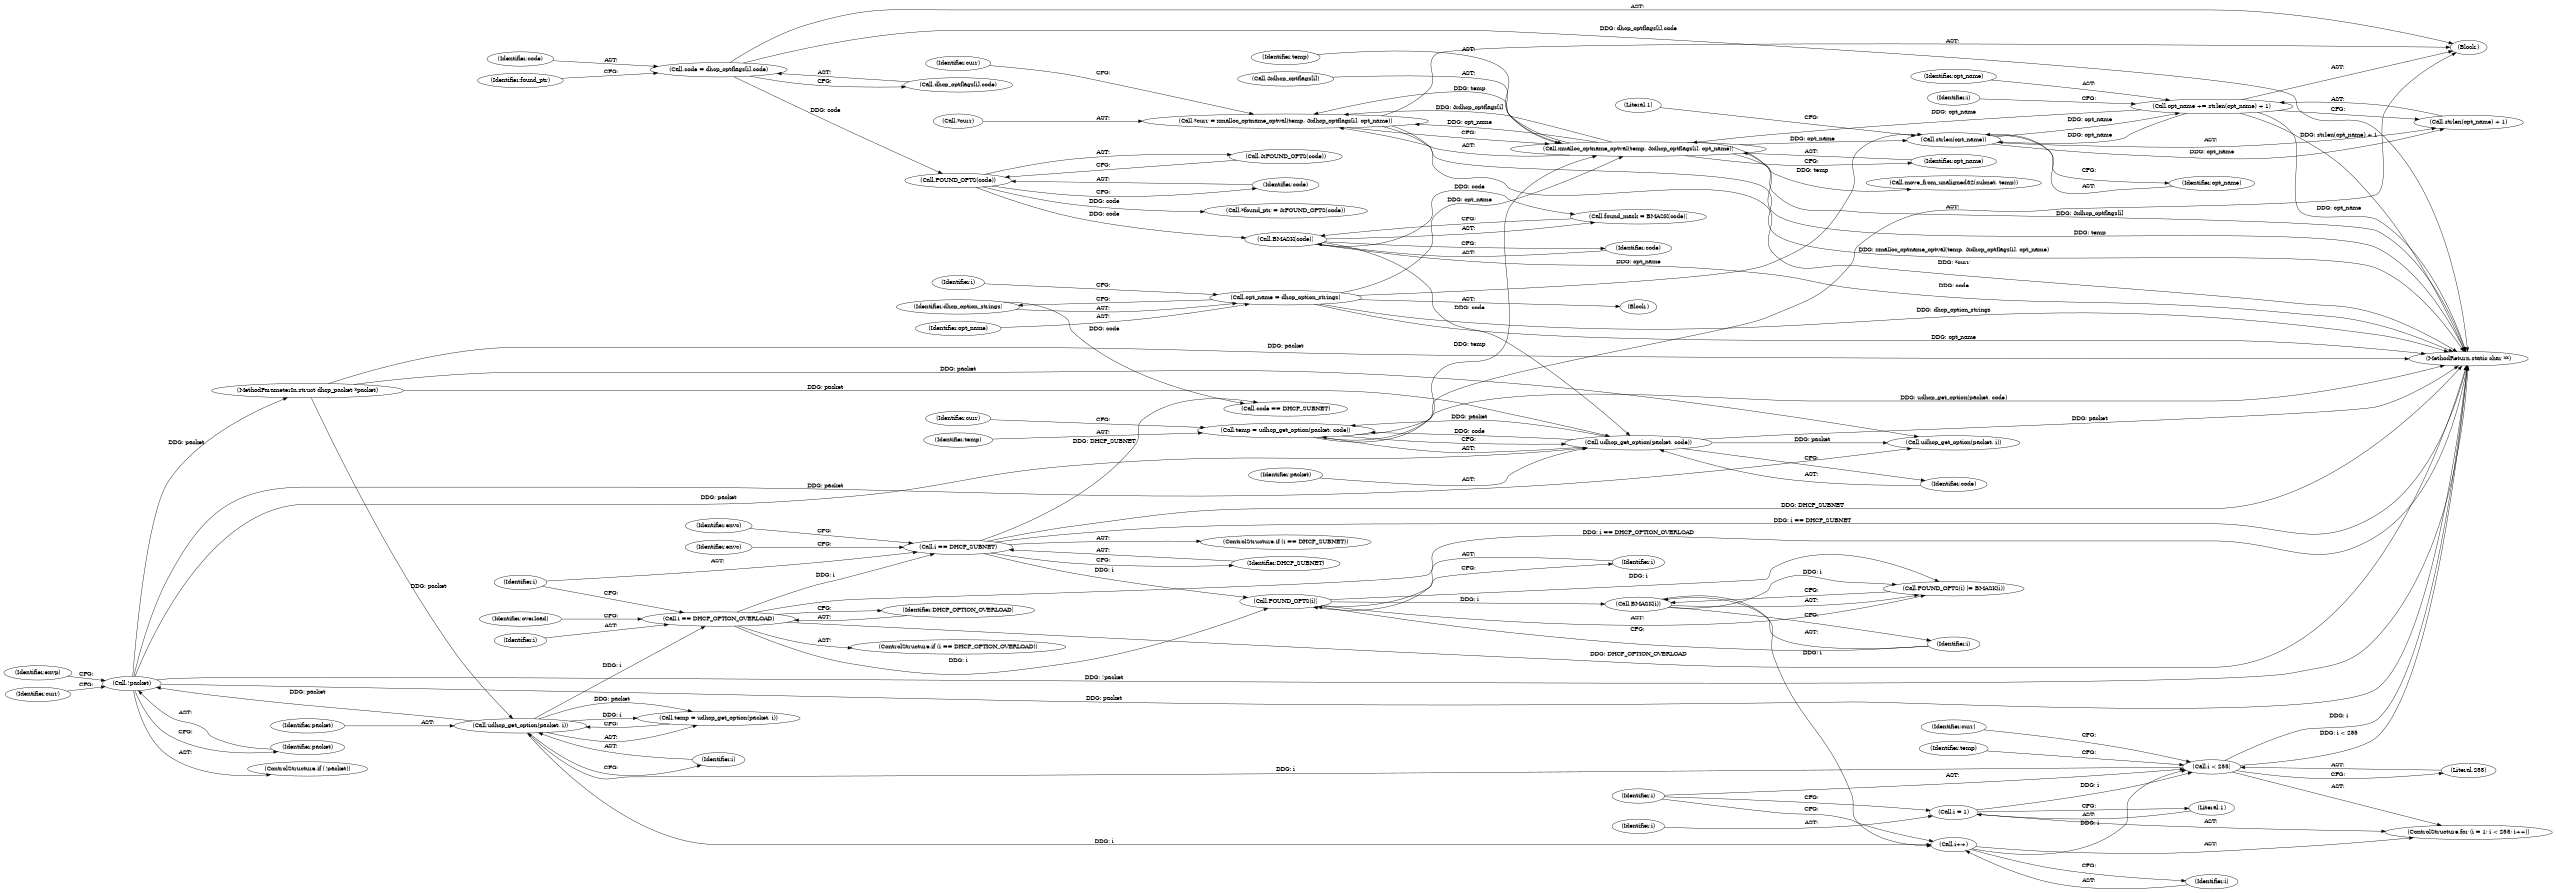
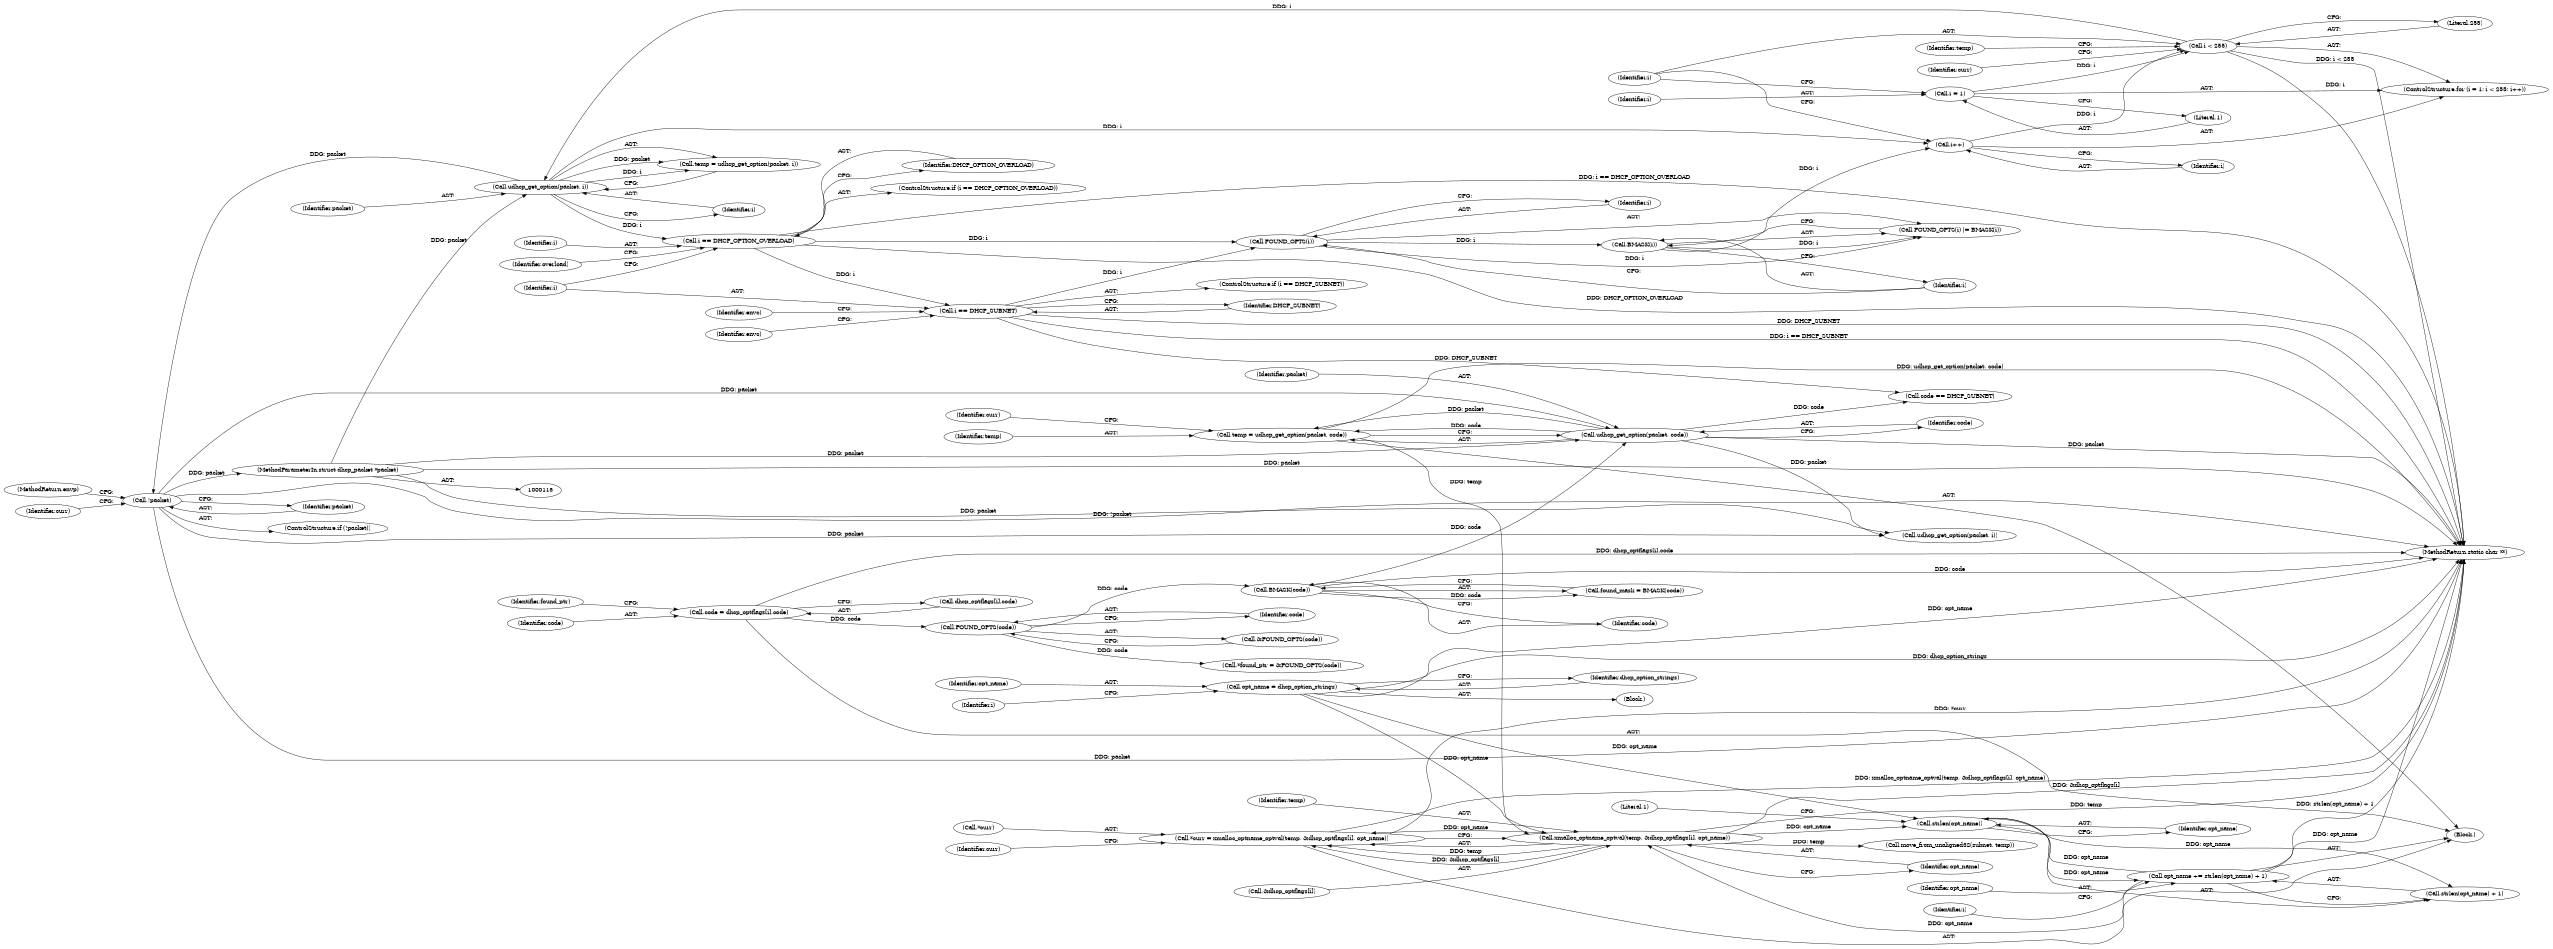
(1115, 361) -> (1792, 416)
none -> (541, 490)
(38, 673) -> (48, 490)
